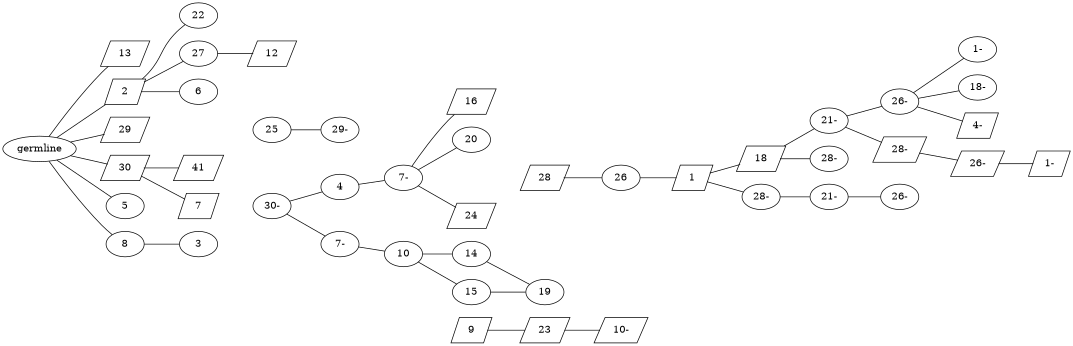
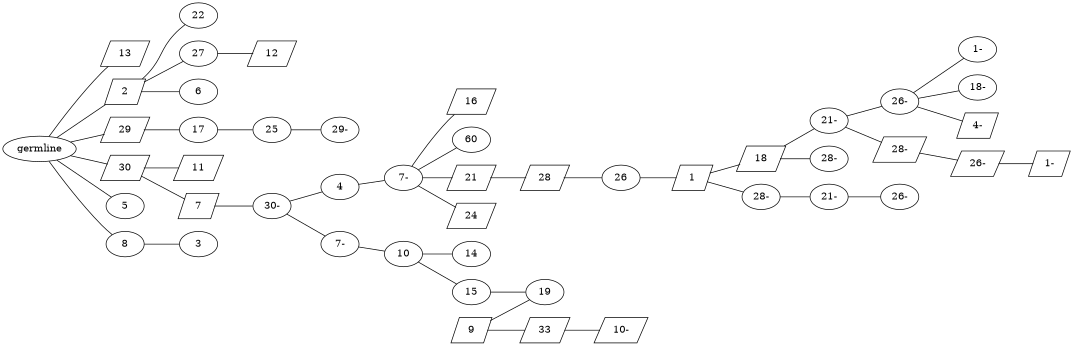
none -> (199, 130)
(471, 140) -> (471, 140)
(199, 168) -> (199, 168)
none -> (471, 178)
none -> (234, 206)
(508, 273) -> (510, 310)
(545, 330) -> (545, 330)
